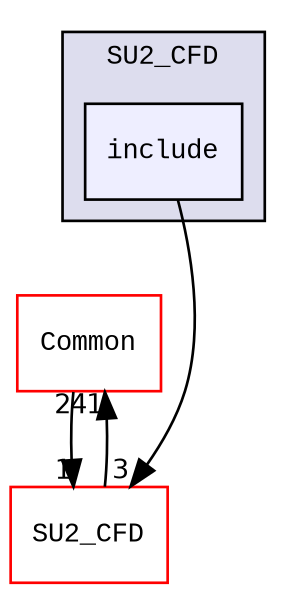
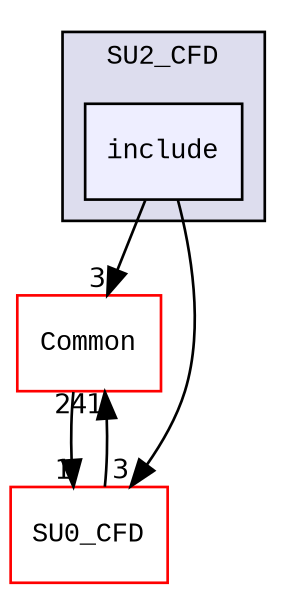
none -> (131, 237)
(89, 535) -> (89, 535)
